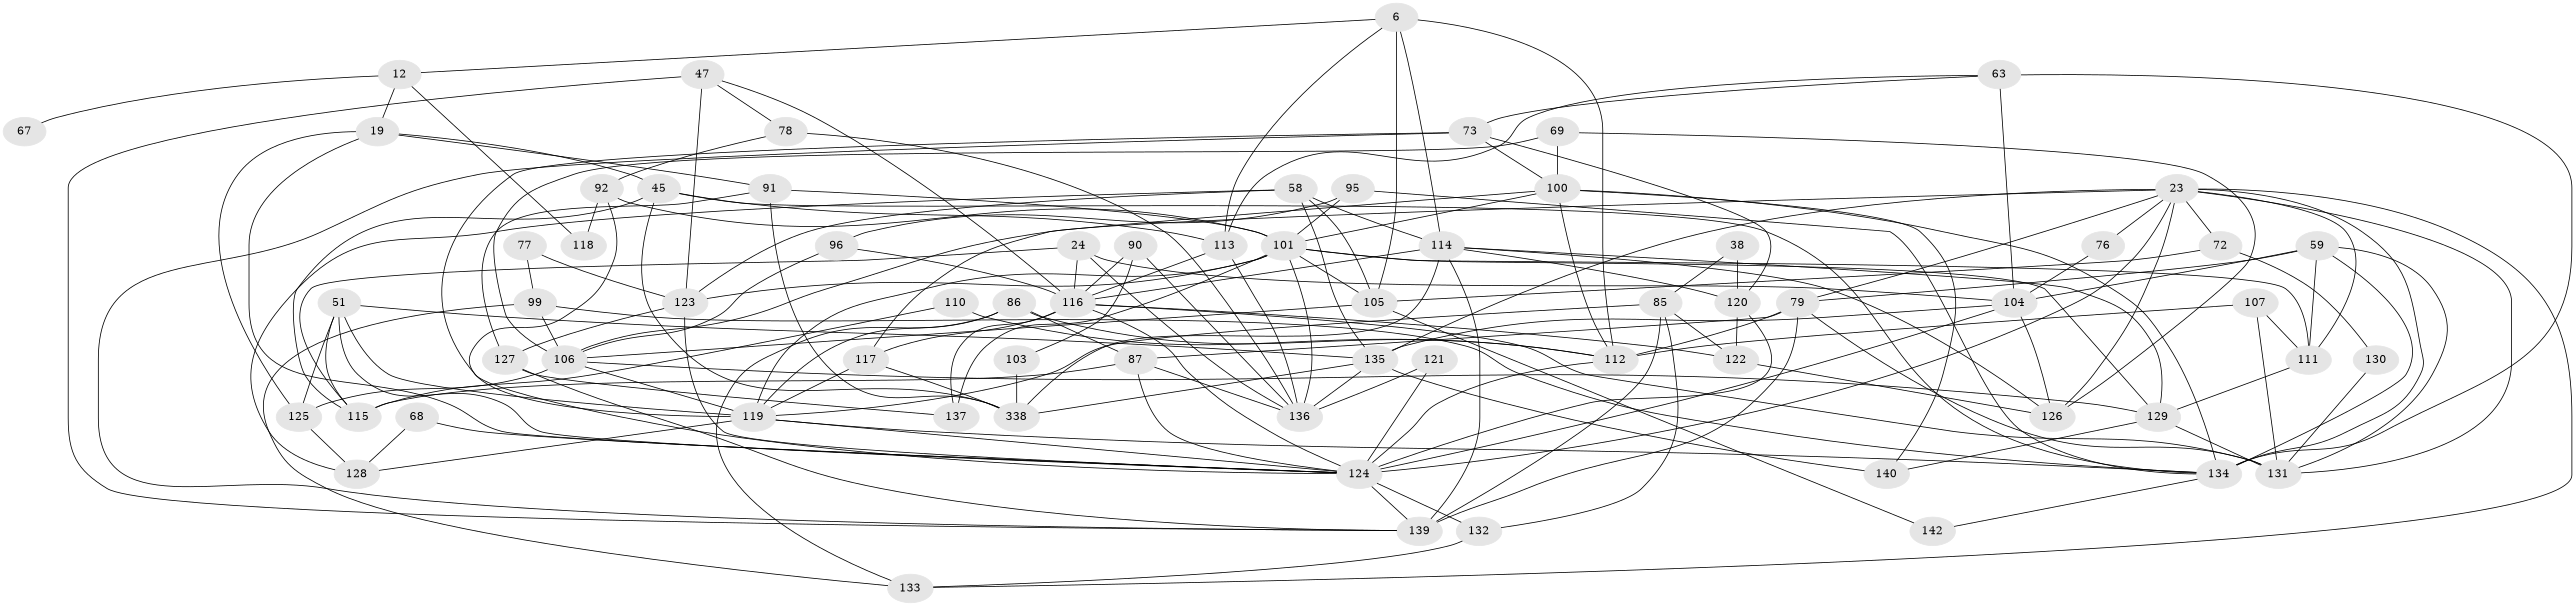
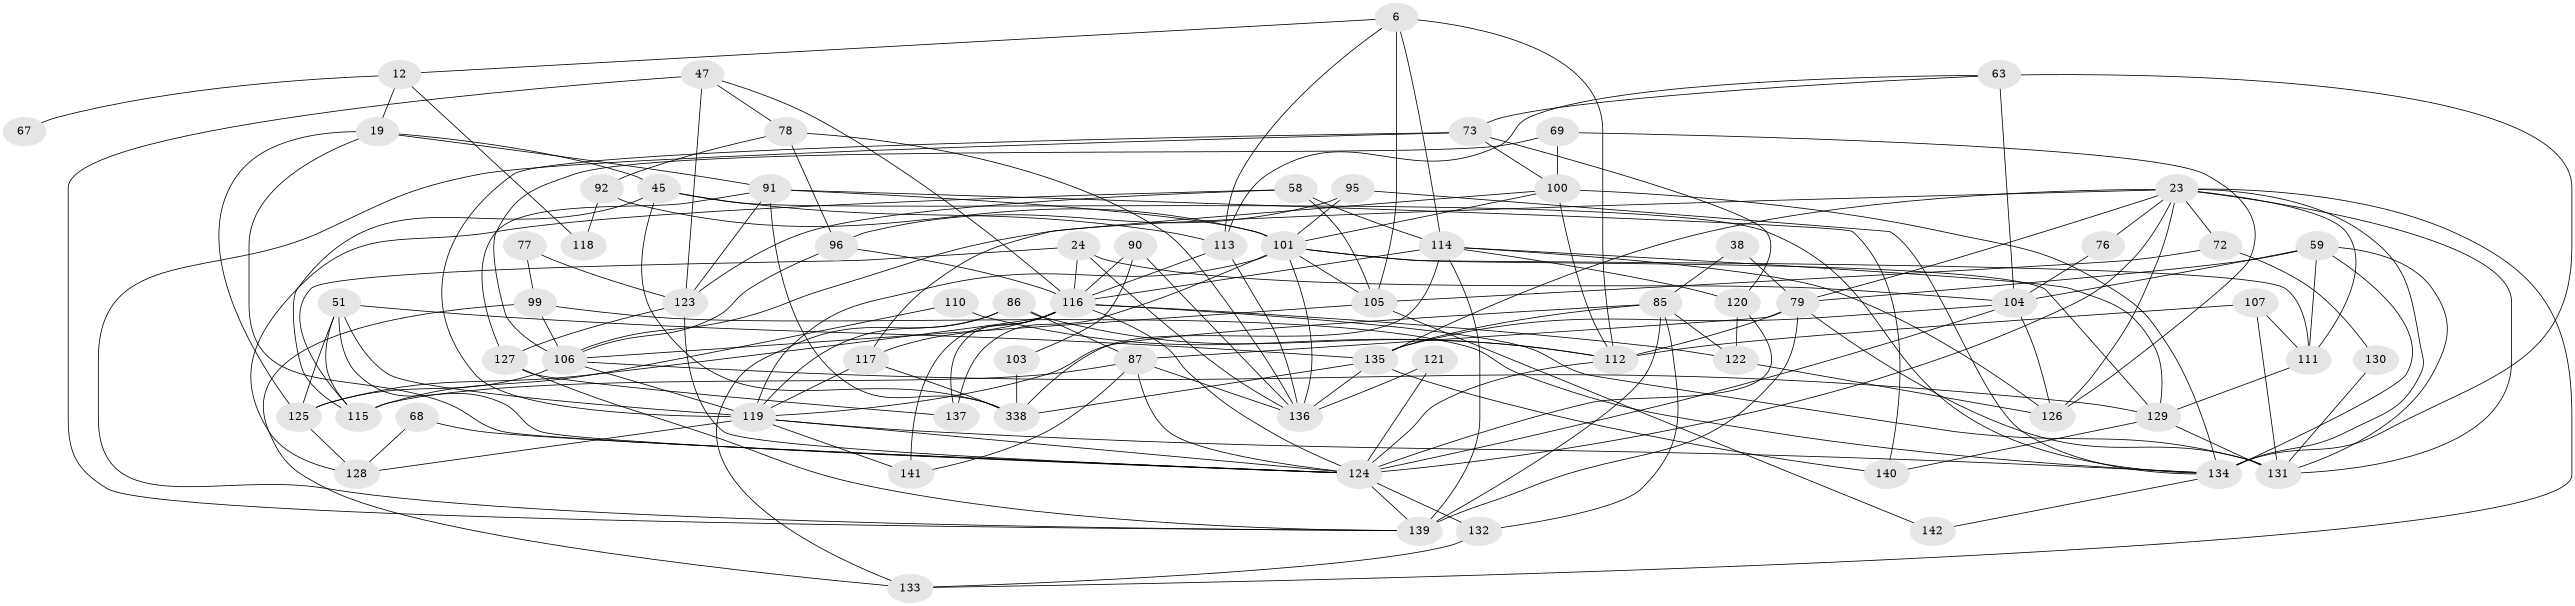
none -> (809, 184)
(1930, 243) -> (1540, 215)
(1738, 277) -> (1768, 274)
(988, 285) -> (728, 246)
(1332, 289) -> (1533, 318)
none -> (723, 359)
(657, 424) -> none
none -> (911, 474)
